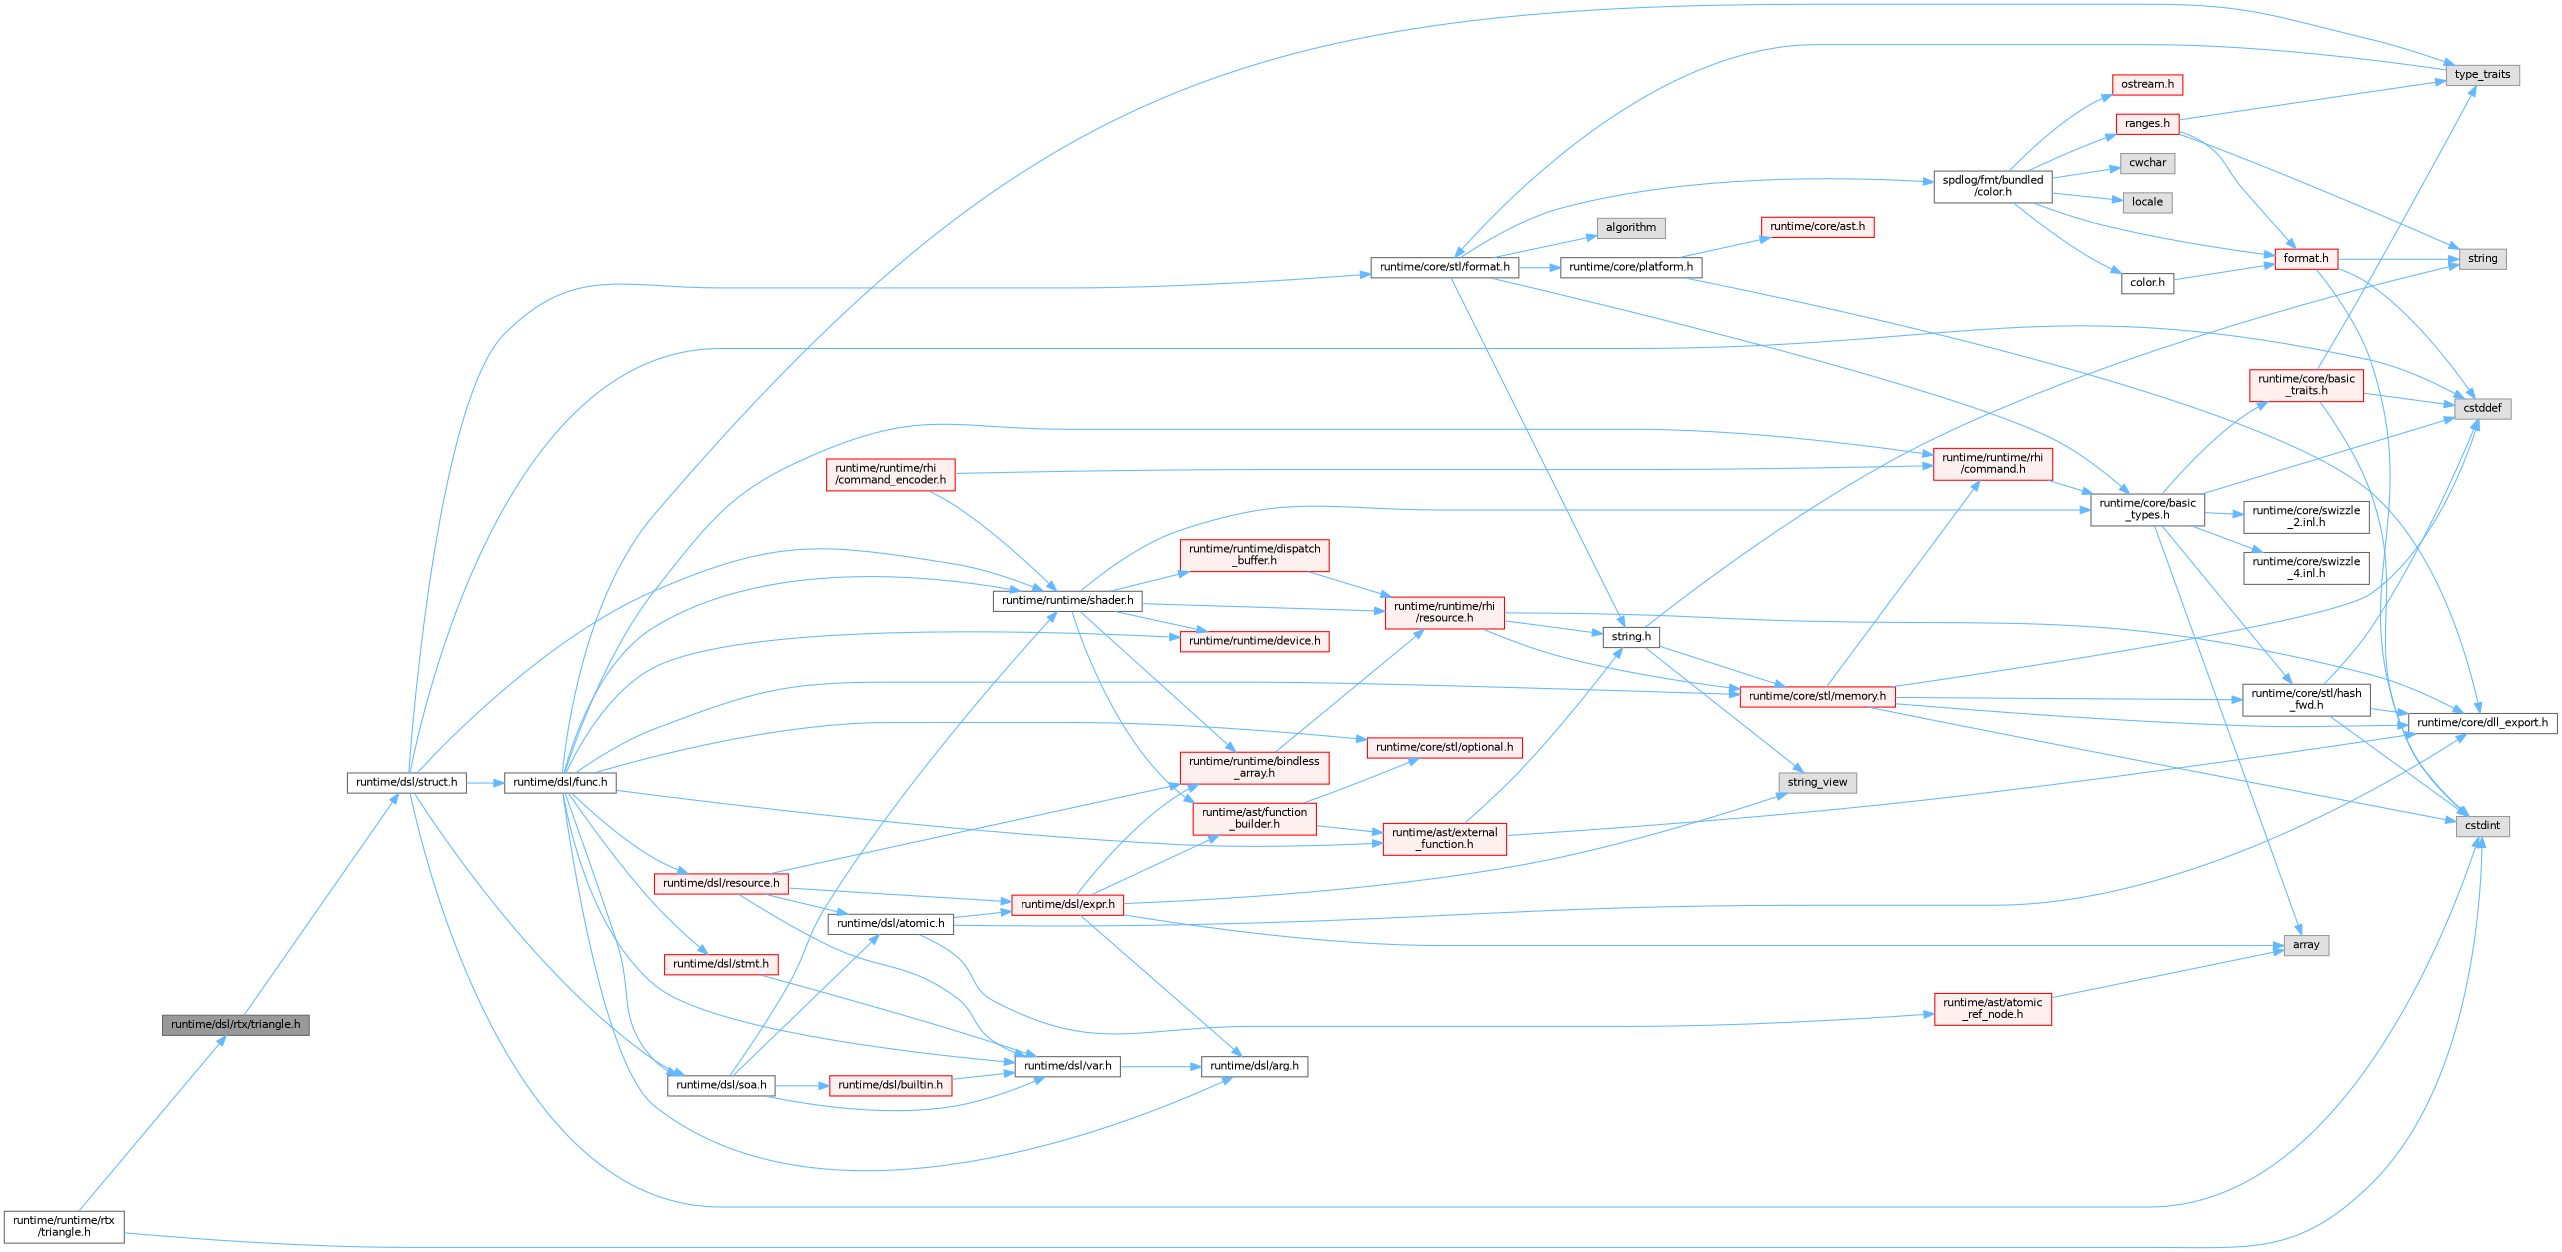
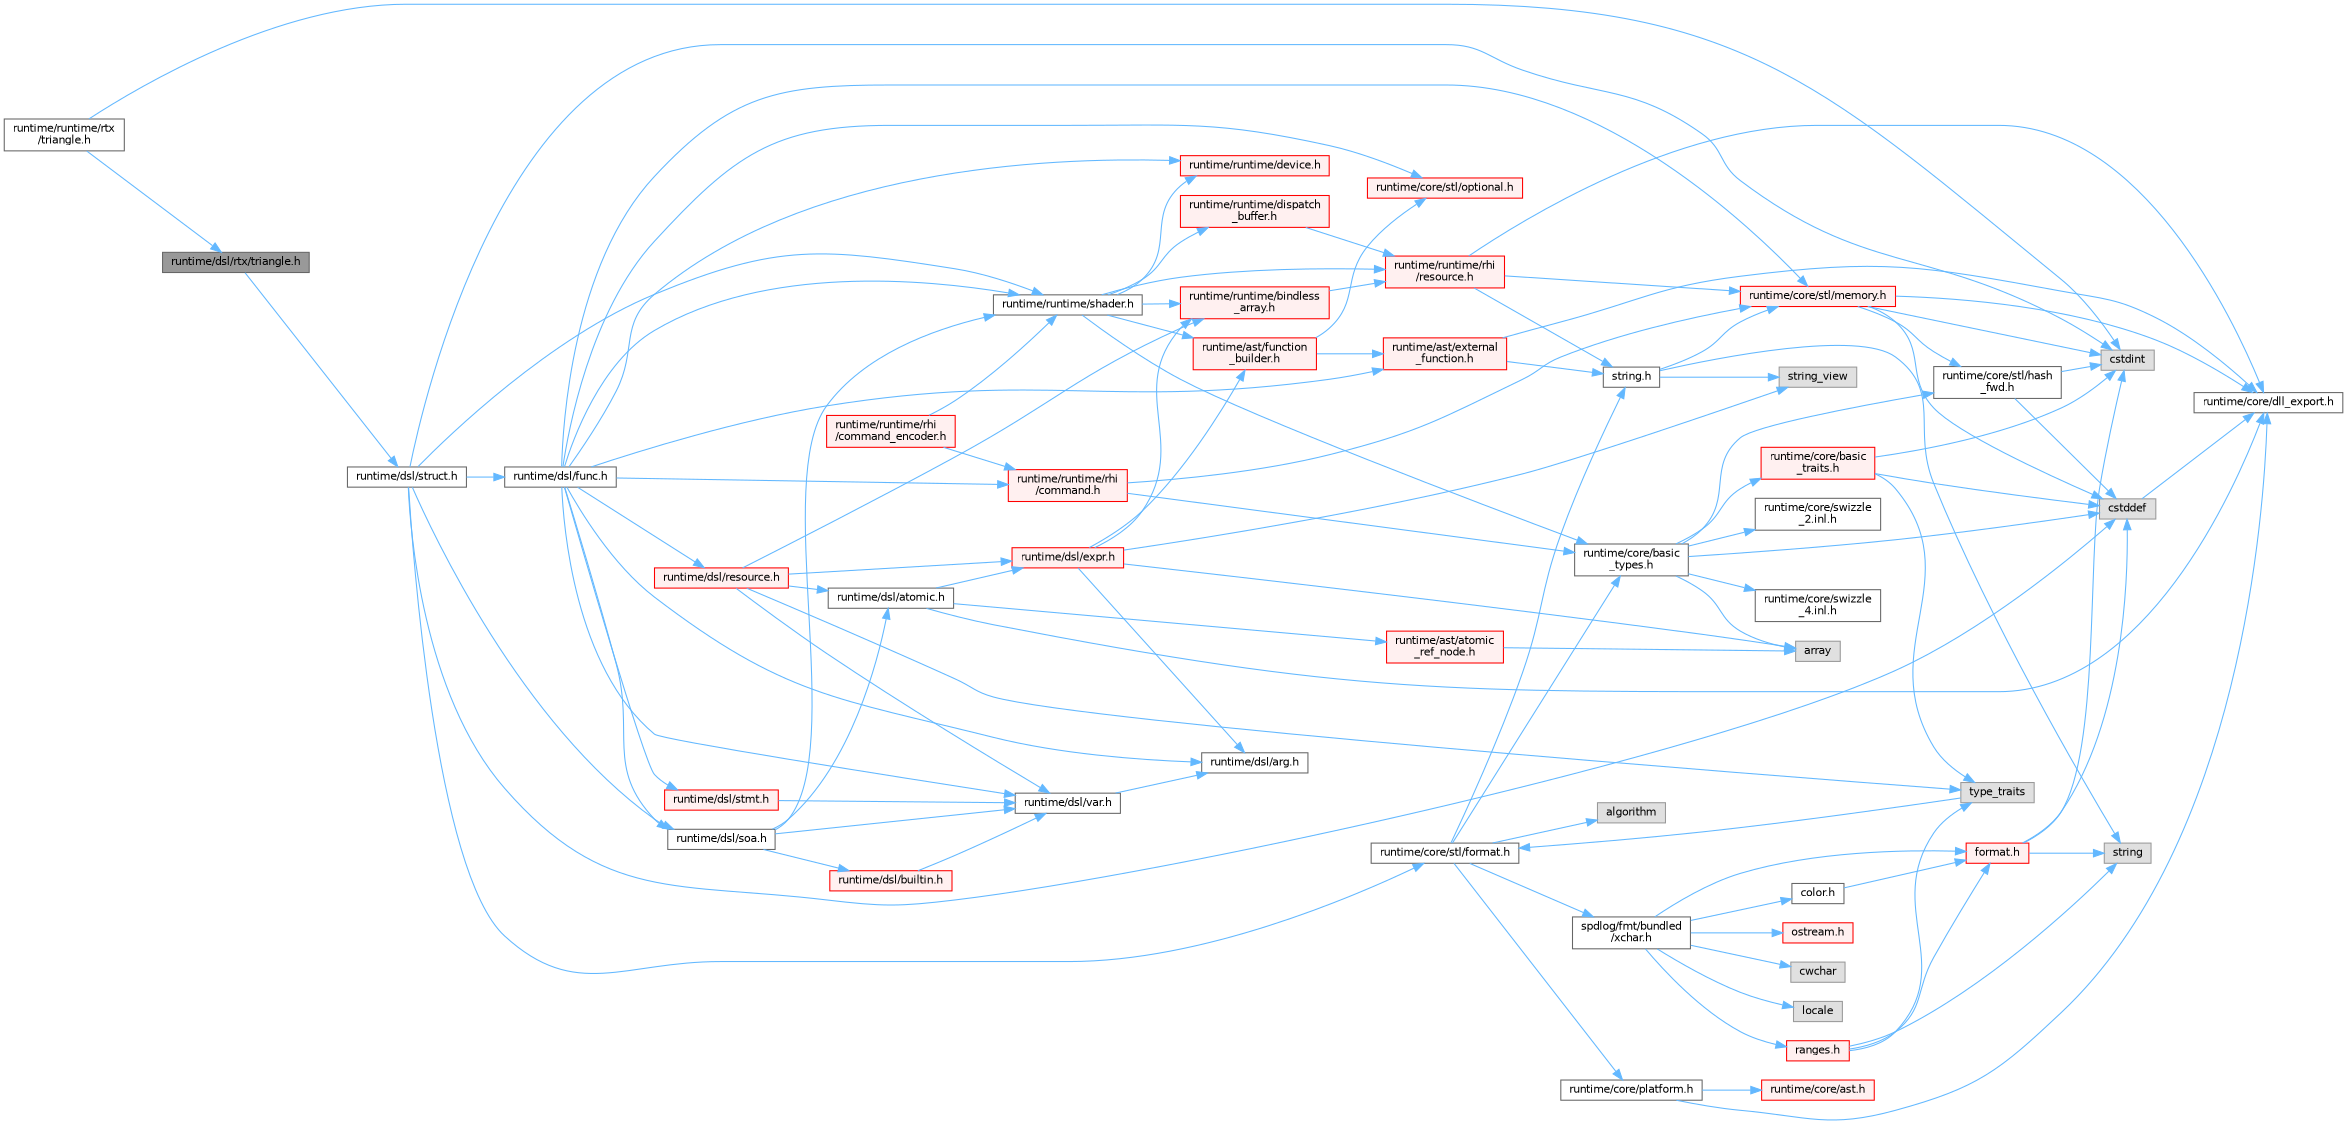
(1334, 46) -> (1337, 738)
(1993, 187) -> (1631, 933)
(1900, 588) -> (1440, 418)
(2384, 710) -> (2194, 459)
